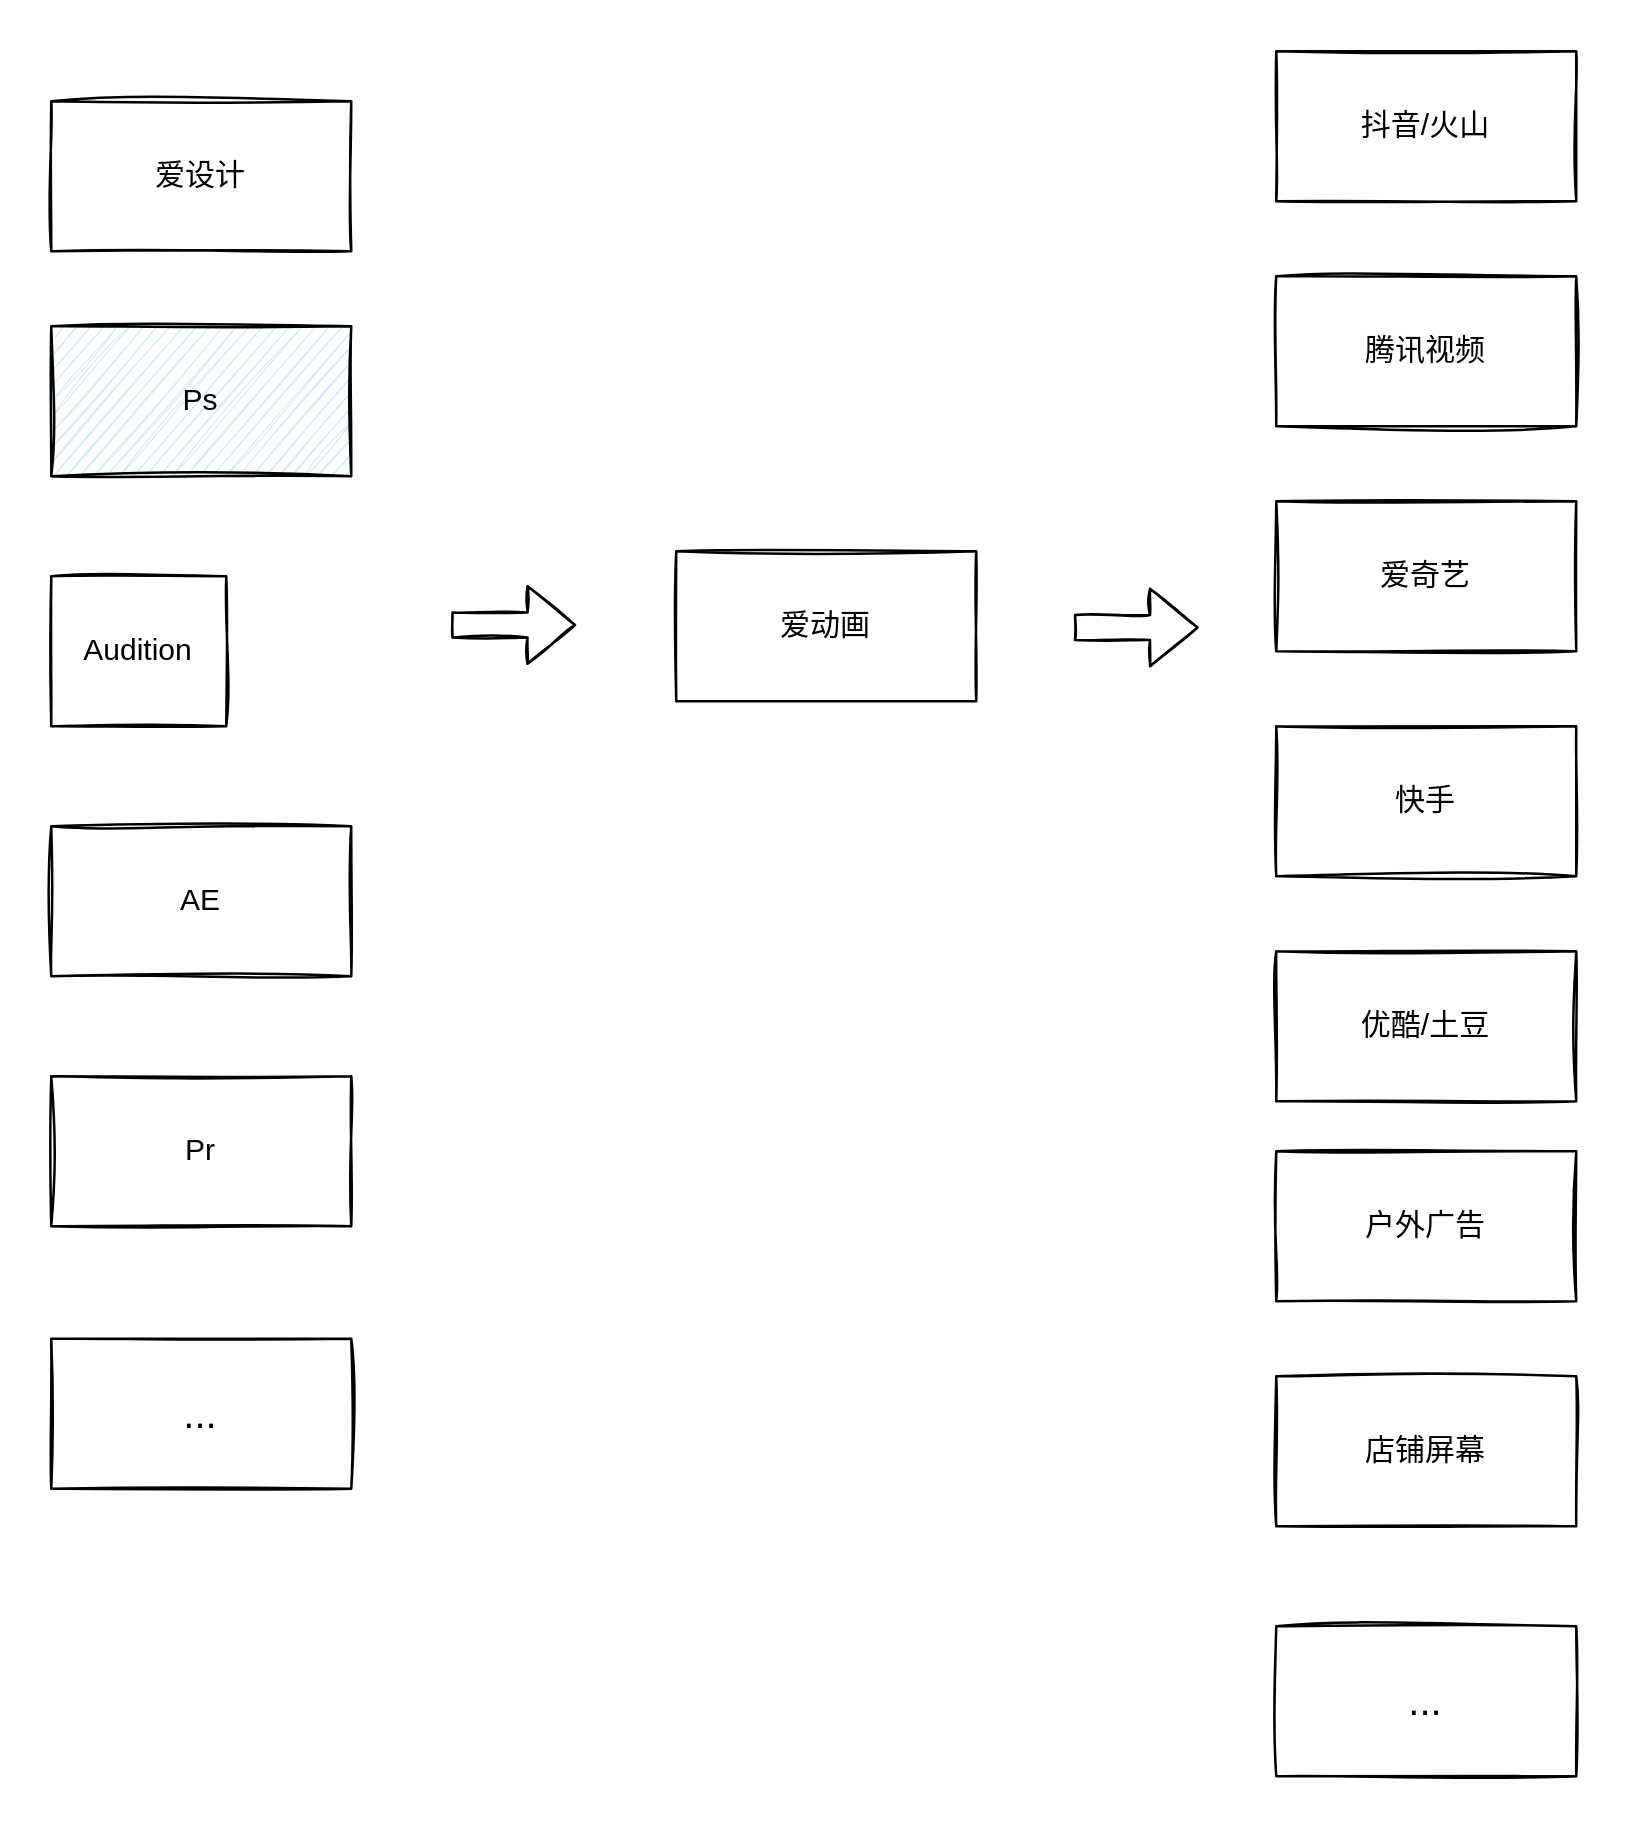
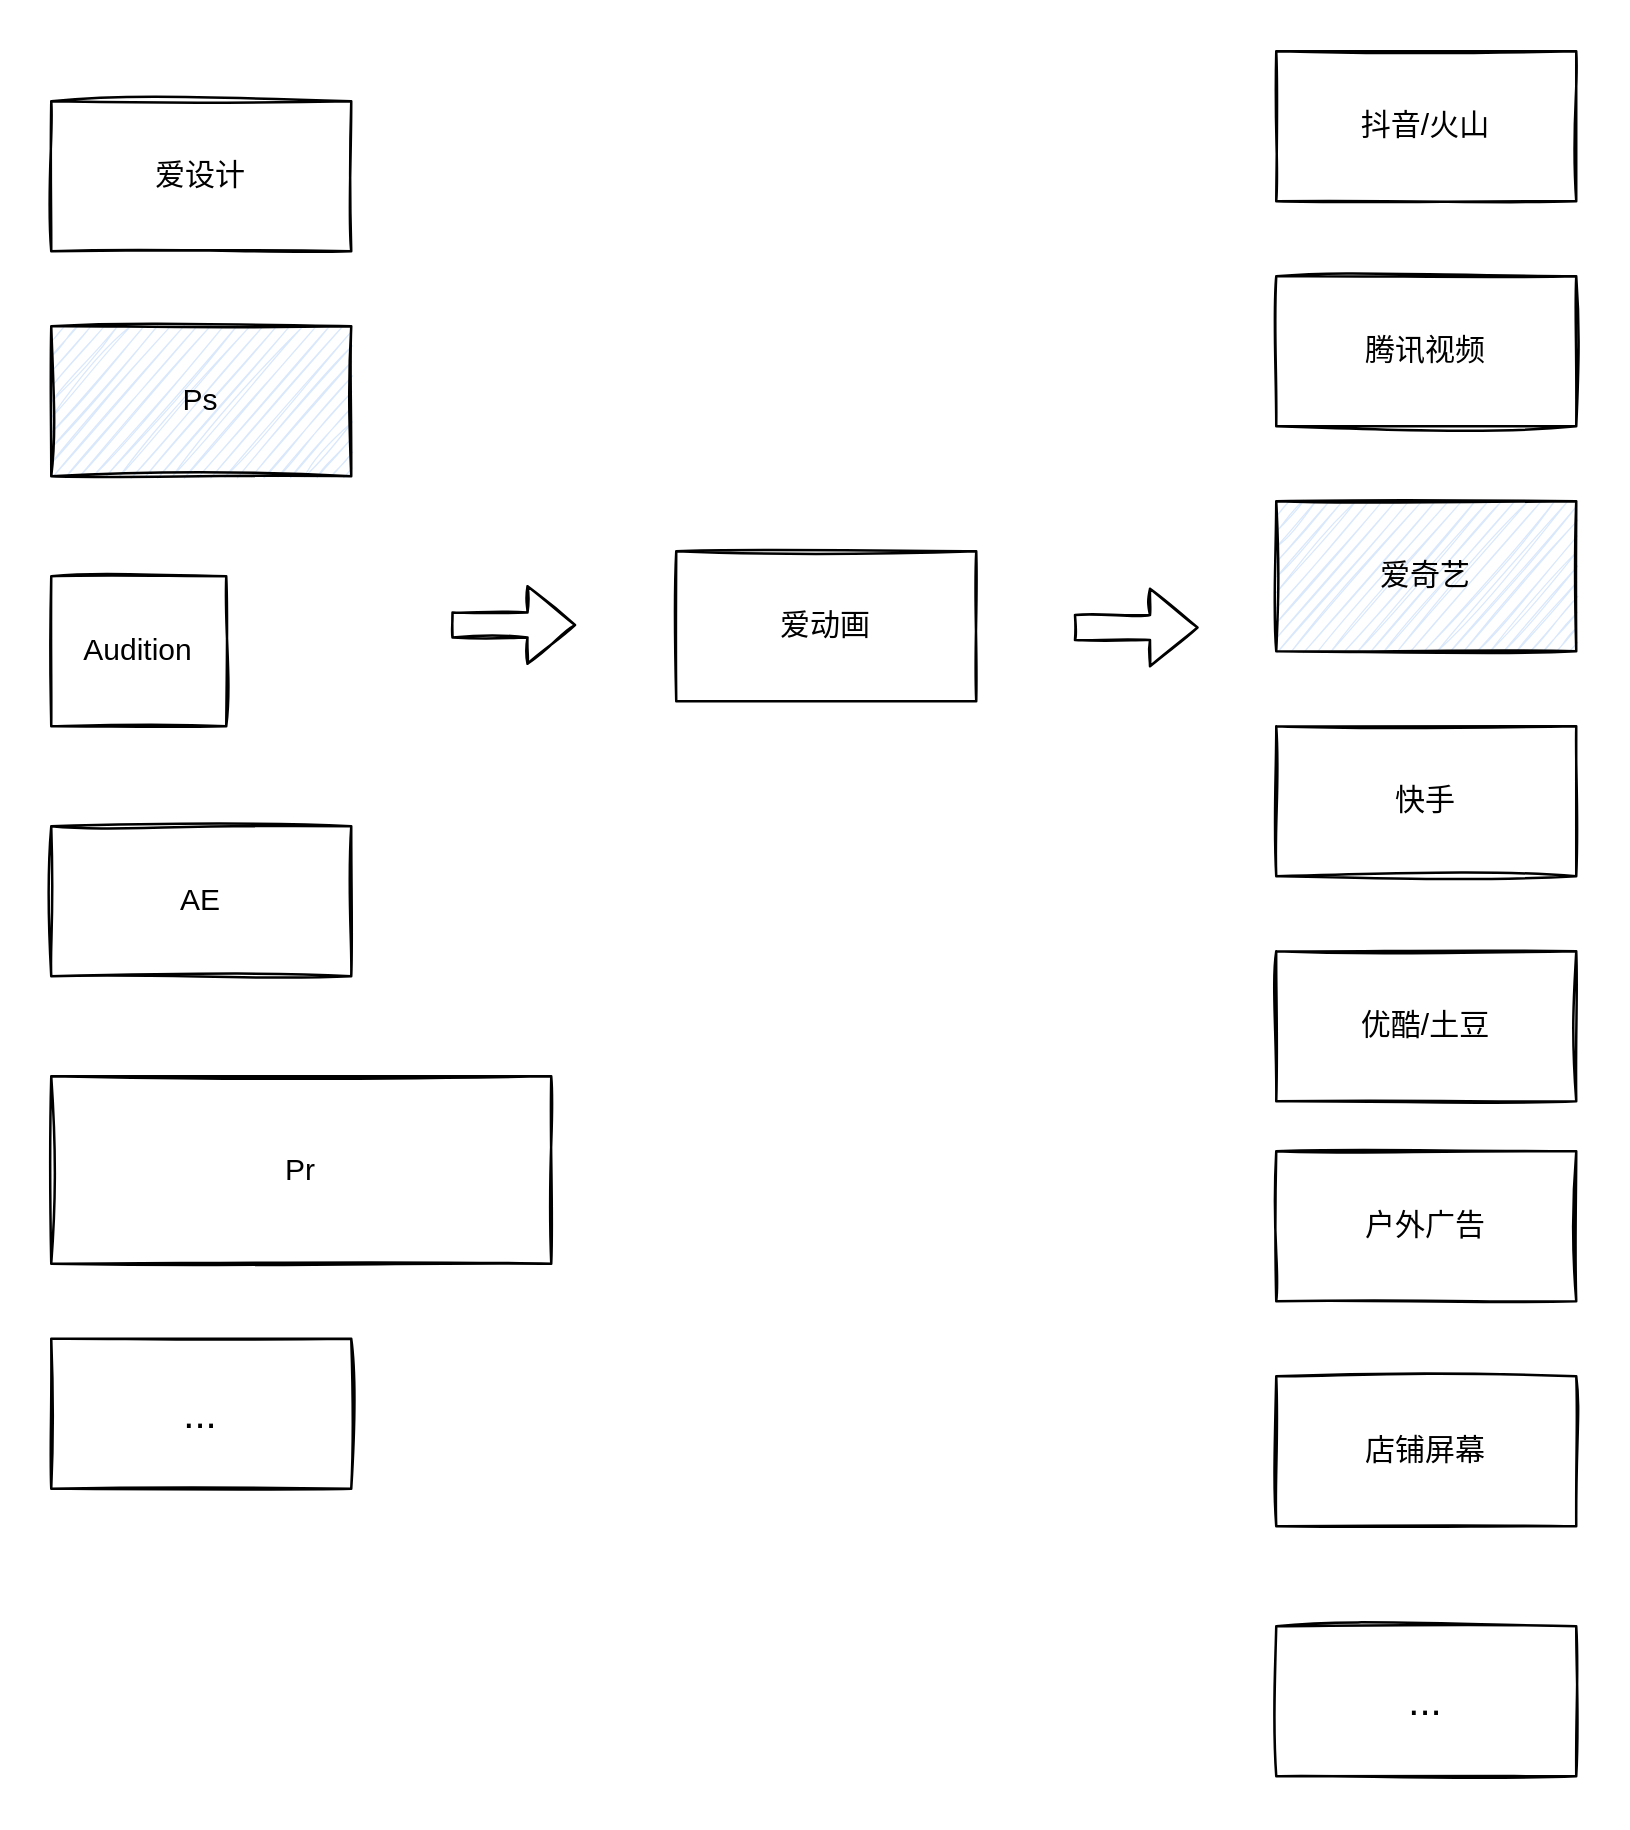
(1426, 576) -> (1426, 576)
(201, 1151) -> (301, 1170)
